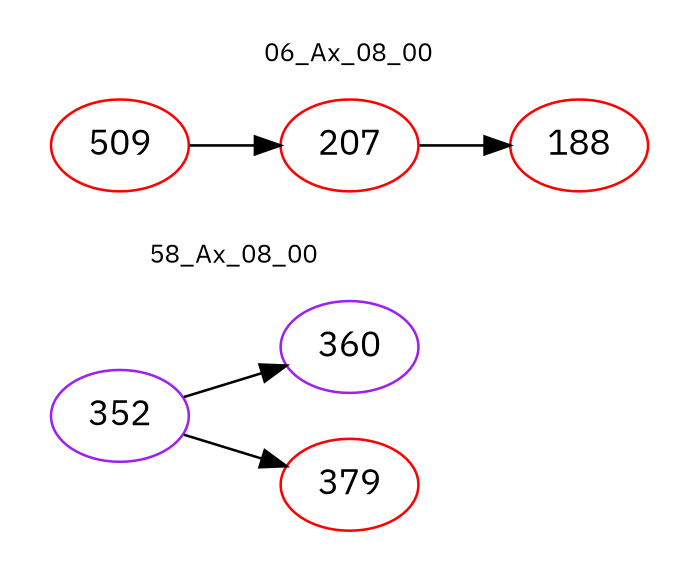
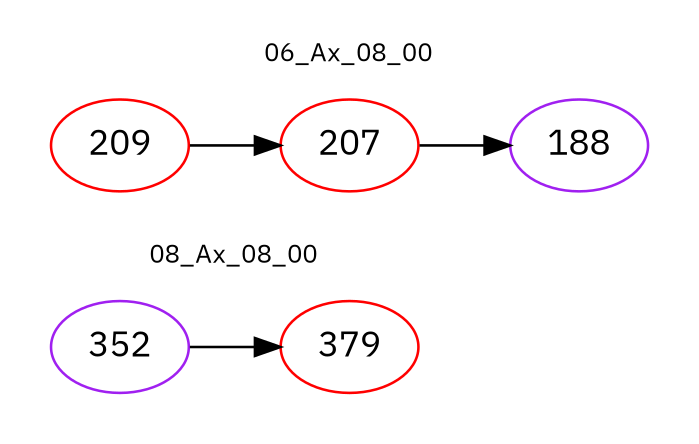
(120, 145) -> (120, 145)
(579, 145) -> (579, 145)
(235, 256) -> (235, 256)
(350, 347) -> none
